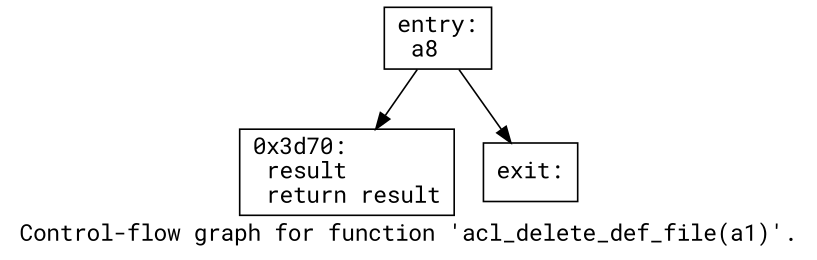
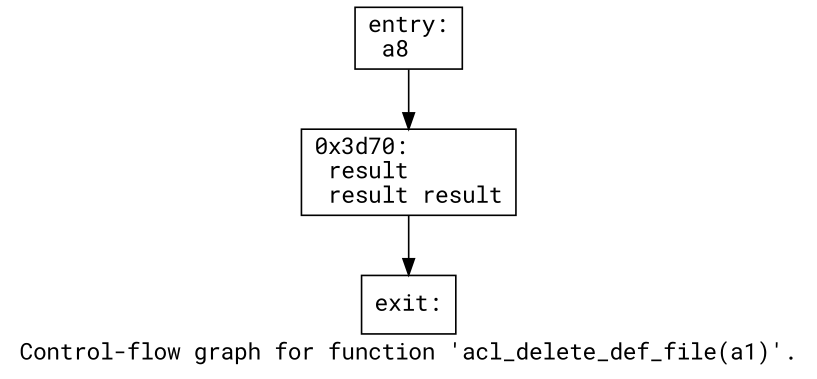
(480, 99) -> (409, 237)
(347, 196) -> (409, 196)
